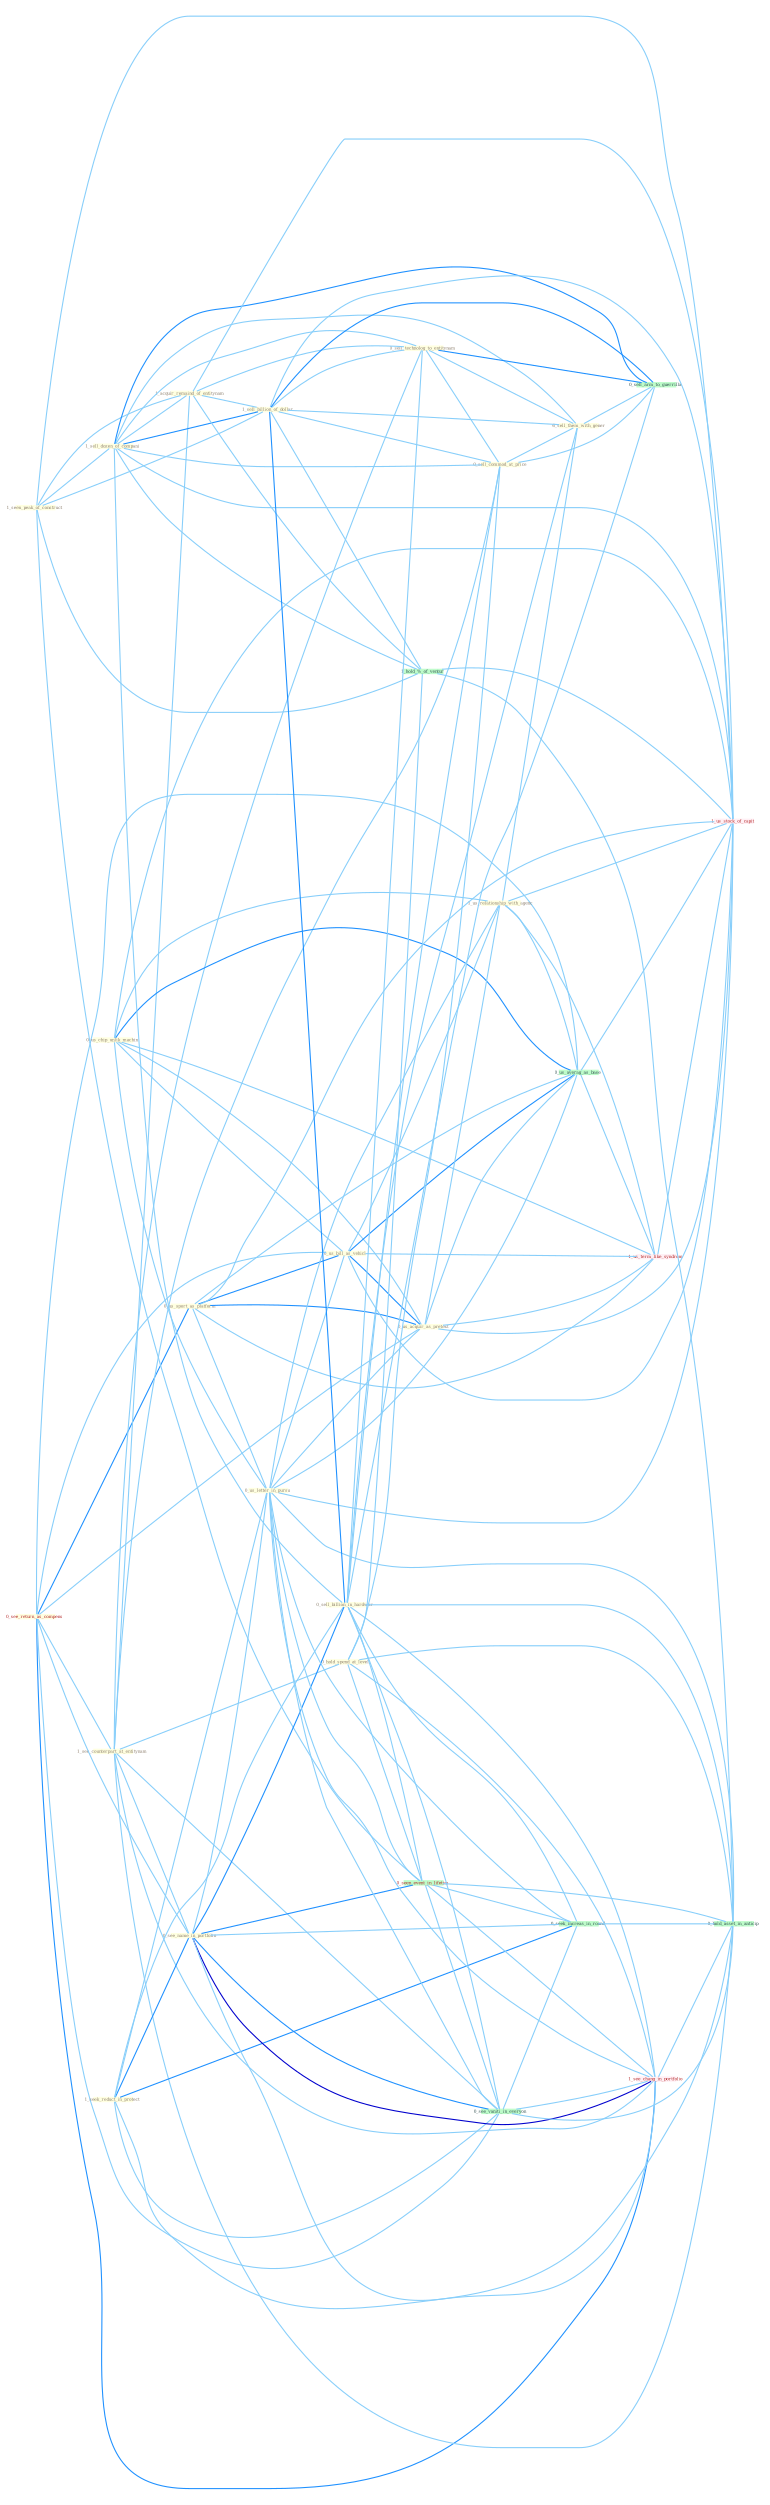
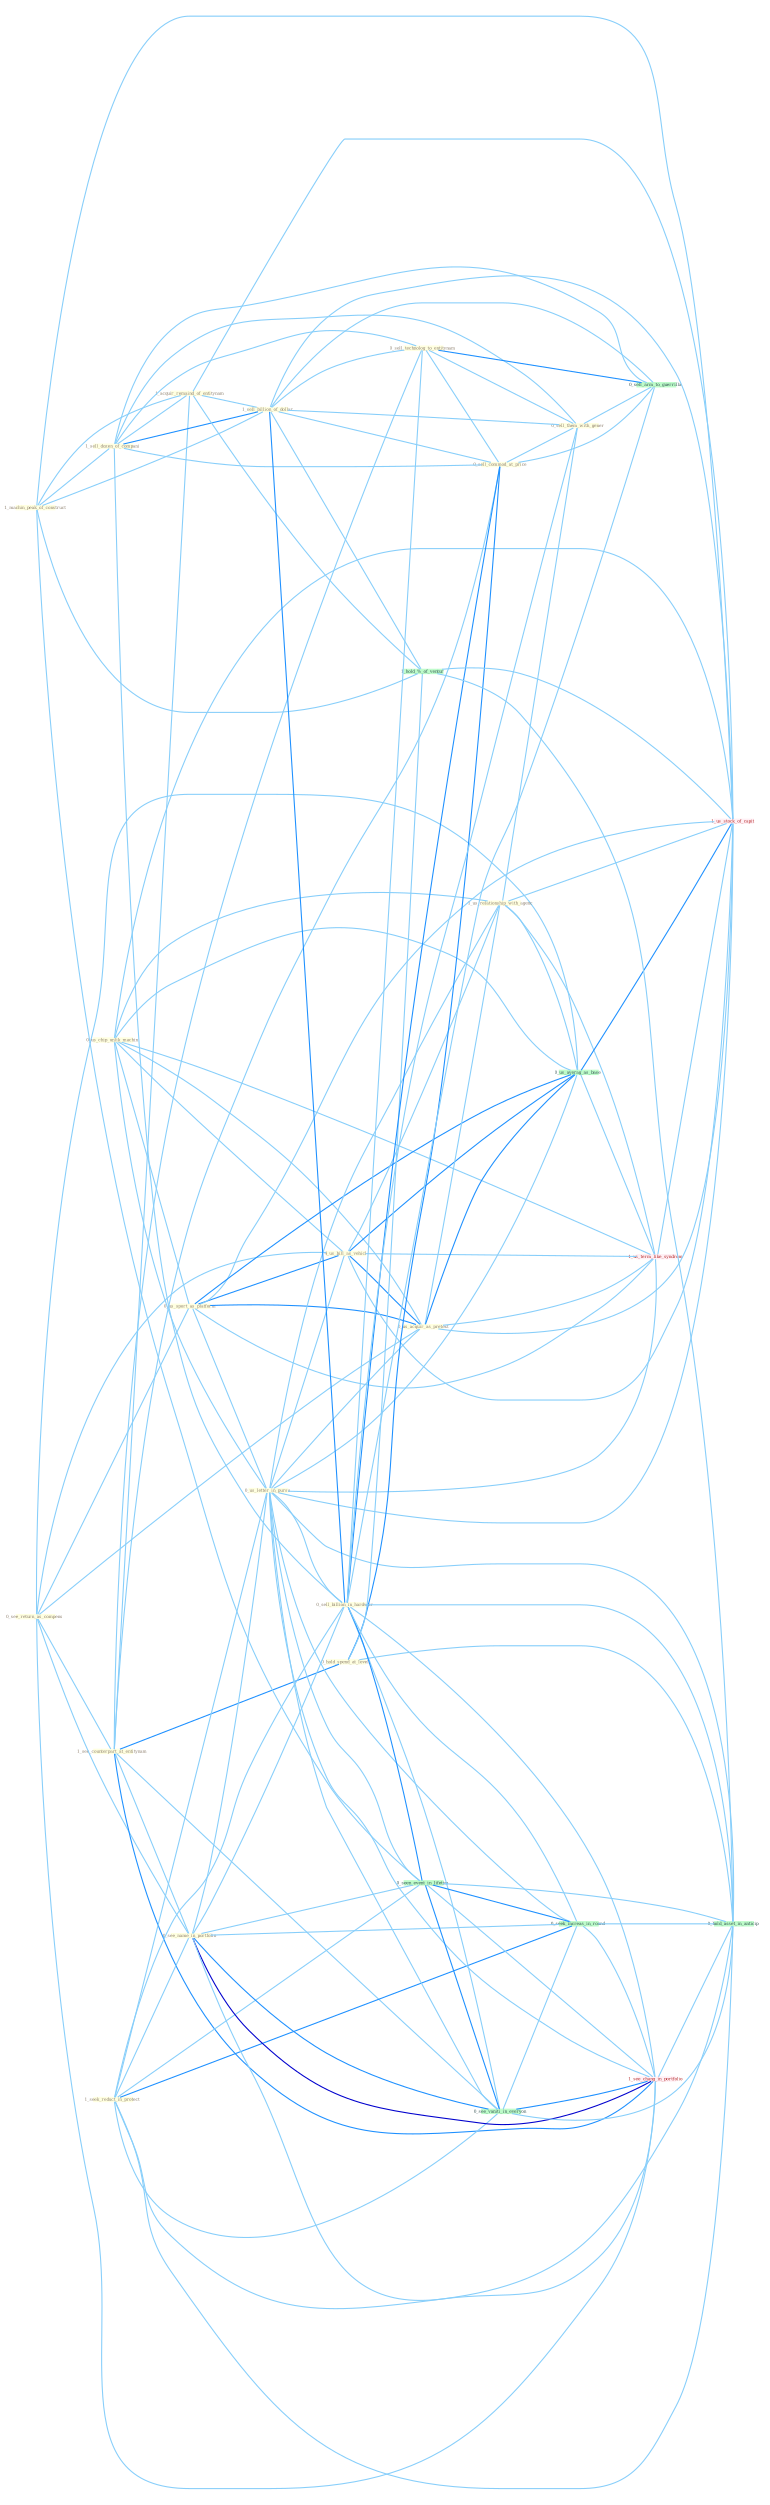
(366, 280) -> (366, 280)
(454, 303) -> (454, 303)
(308, 353) -> none
(579, 426) -> (579, 426)
(36, 508) -> (36, 508)
(531, 508) -> none
(248, 582) -> none
(353, 929) -> (353, 929)
(658, 948) -> (658, 948)
(451, 1007) -> (451, 1007)
(410, 1033) -> (410, 1033)
(366, 1182) -> (366, 1182)
(475, 1193) -> (475, 1193)
none -> (161, 1206)
(346, 1253) -> (346, 1253)
(113, 1461) -> (113, 1461)
none -> (550, 1475)
none -> (307, 1548)
(36, 1617) -> (36, 1617)
(229, 1707) -> (229, 1707)
(391, 1742) -> (391, 1742)
(273, 1772) -> (273, 1772)
(385, 1773) -> (268, 1991)
(547, 1839) -> (628, 1997)
(424, 1883) -> (424, 1883)
(501, 1903) -> (501, 1903)
(307, 1909) -> (307, 1909)
(462, 1997) -> (462, 1997)
(148, 2026) -> (152, 2018)
(284, 2095) -> (284, 2095)
(582, 2097) -> (582, 2097)
(101, 2134) -> none
(394, 2422) -> (552, 2489)
(108, 2428) -> (108, 2428)
